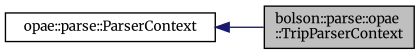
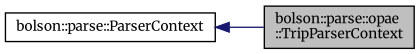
(110, 27) -> (110, 27)
